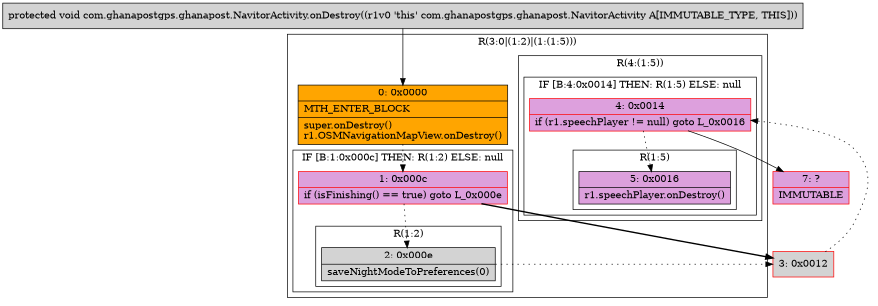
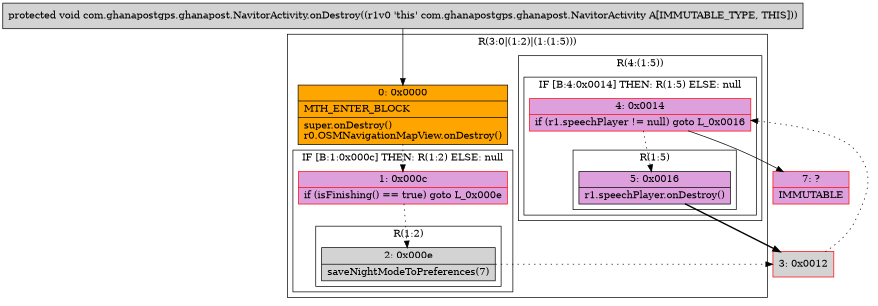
(403, 136) -> (403, 136)
(624, 231) -> (729, 226)
(408, 272) -> (408, 272)
